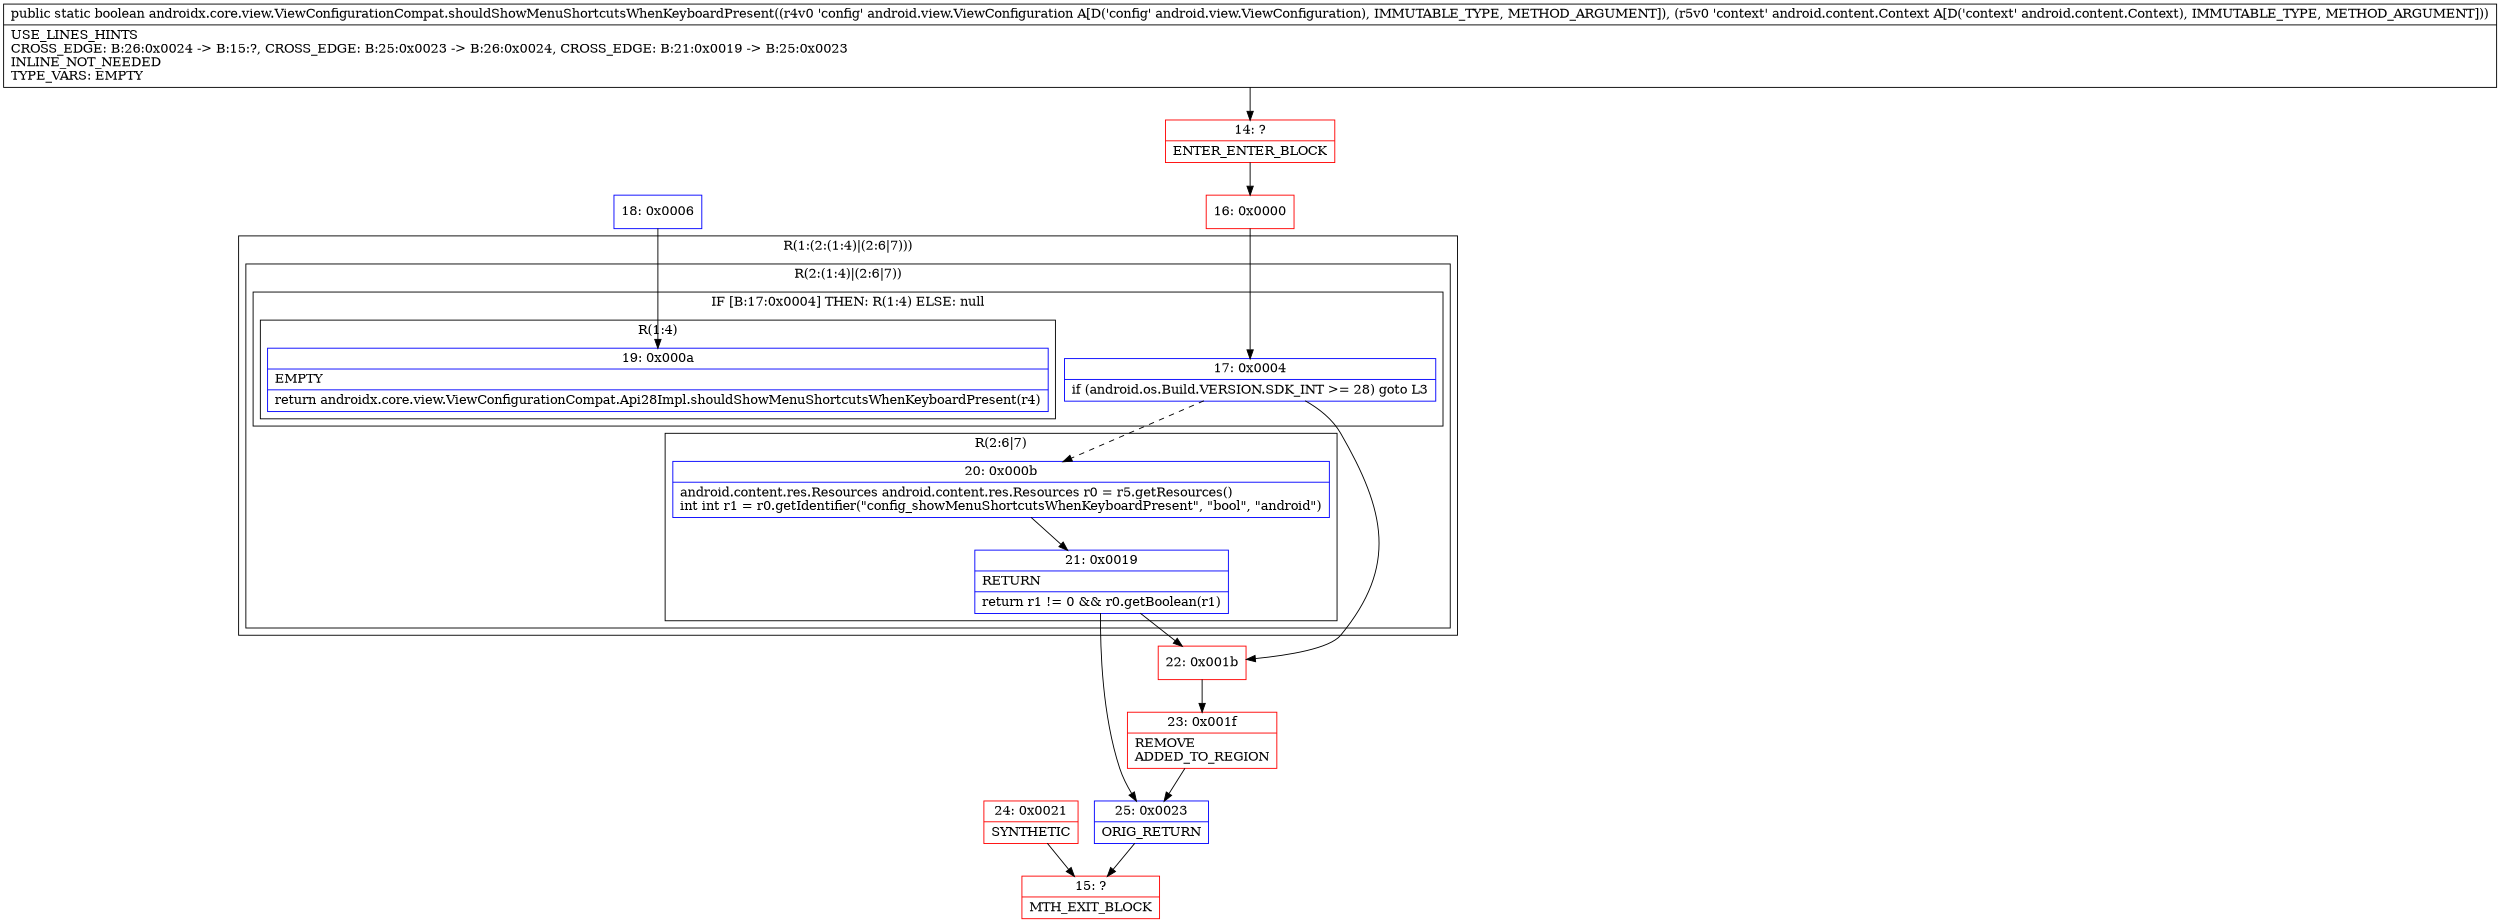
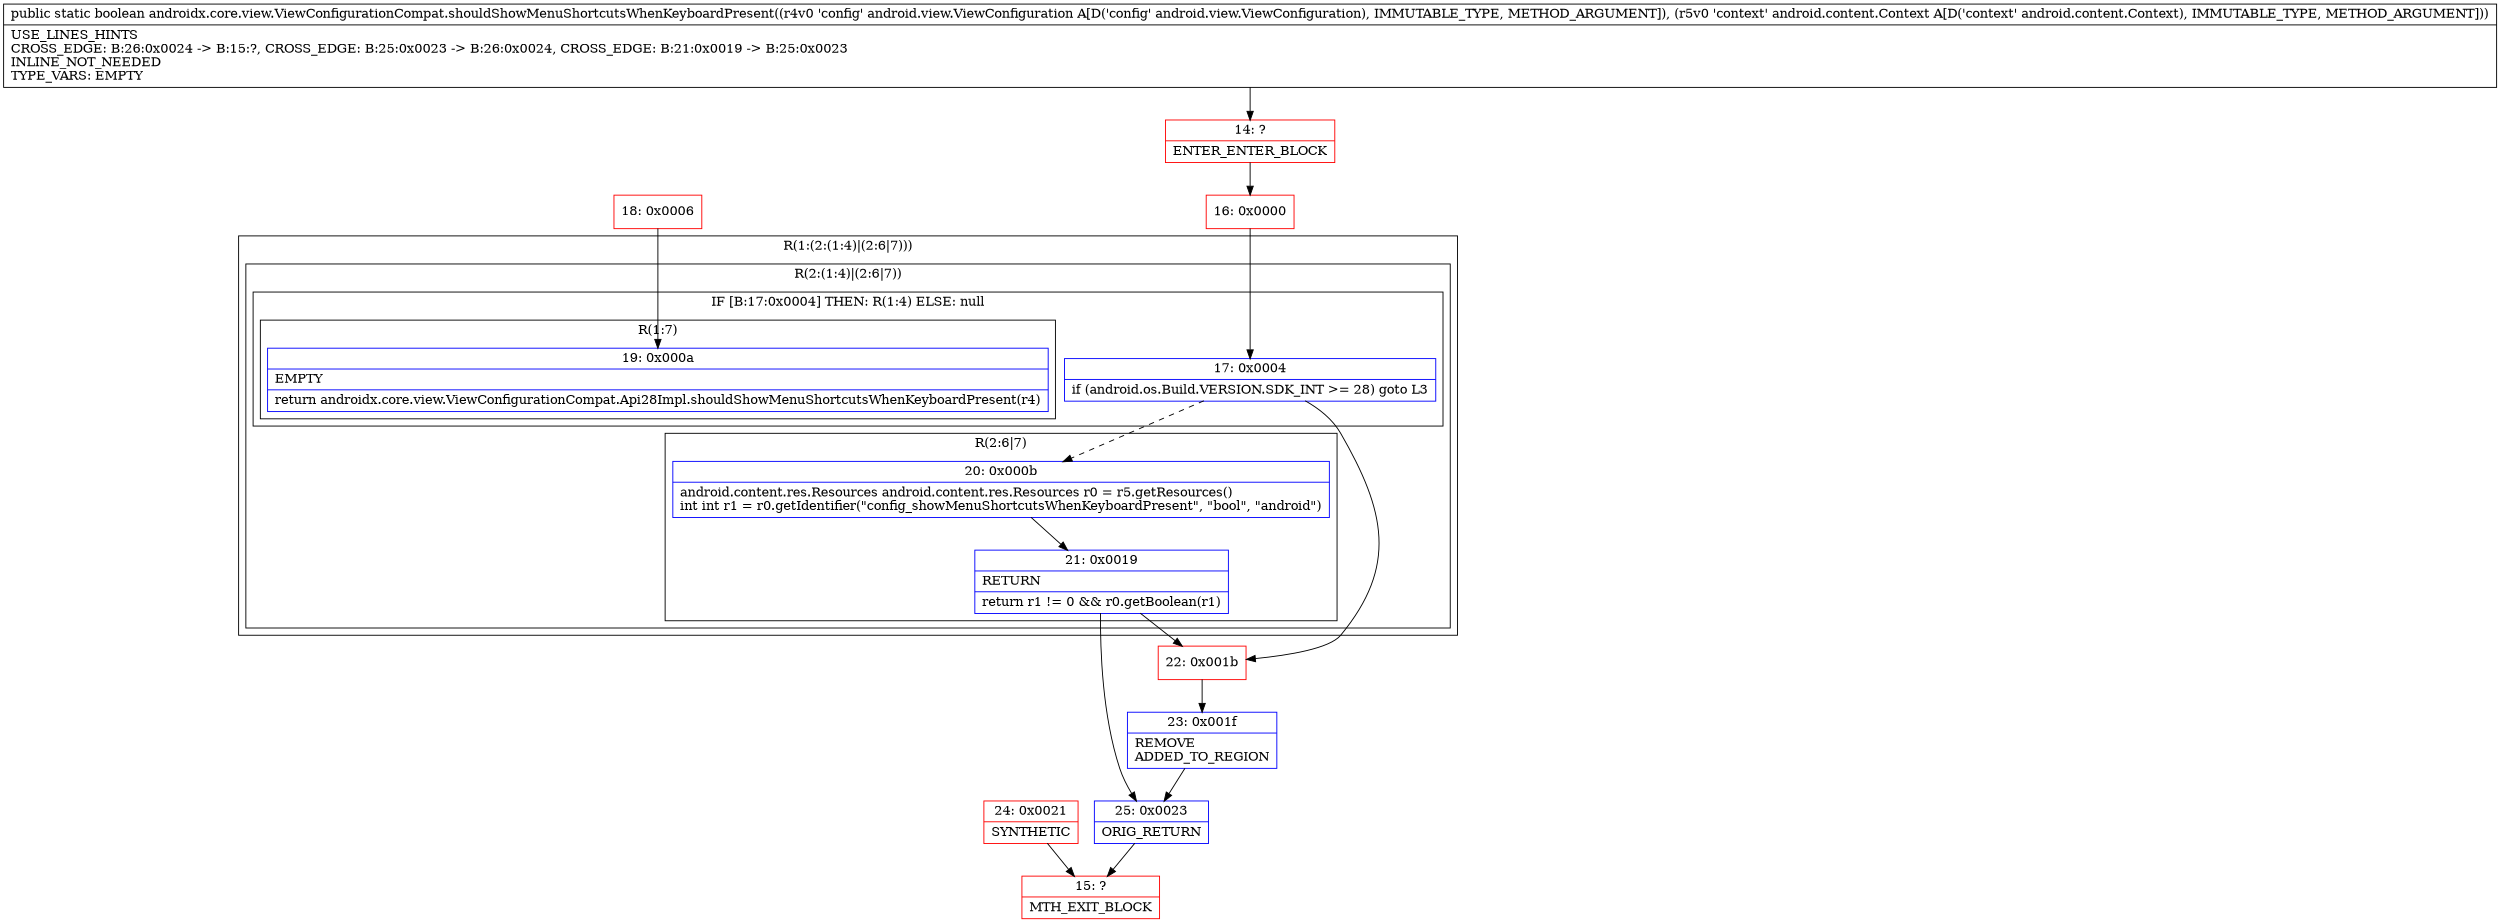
(658, 212) -> (658, 212)
(658, 331) -> (658, 331)
(1202, 740) -> (1202, 740)
